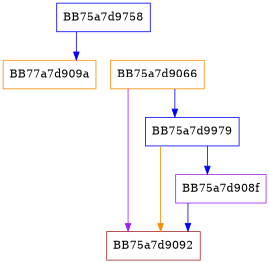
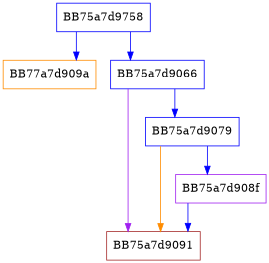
none -> (130, 42)
(157, 75) -> (157, 75)
(192, 132) -> (192, 132)
(153, 246) -> (153, 246)
